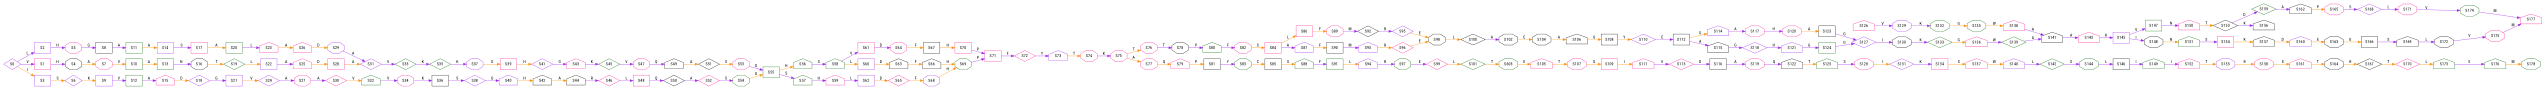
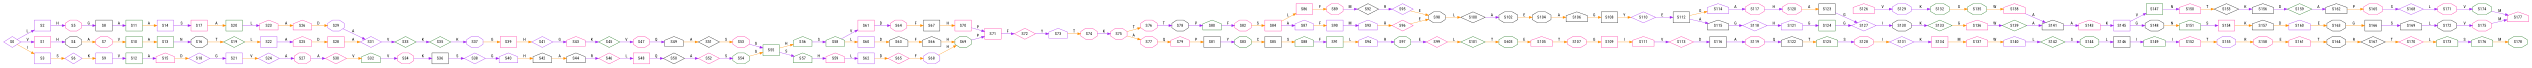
(2243, 18) -> (2279, 9)
(2136, 38) -> (2137, 23)
(1335, 48) -> (1335, 26)
(1959, 62) -> (1959, 40)
